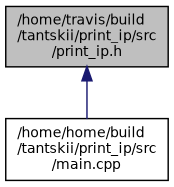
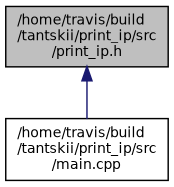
(87, 150) -> (87, 150)
